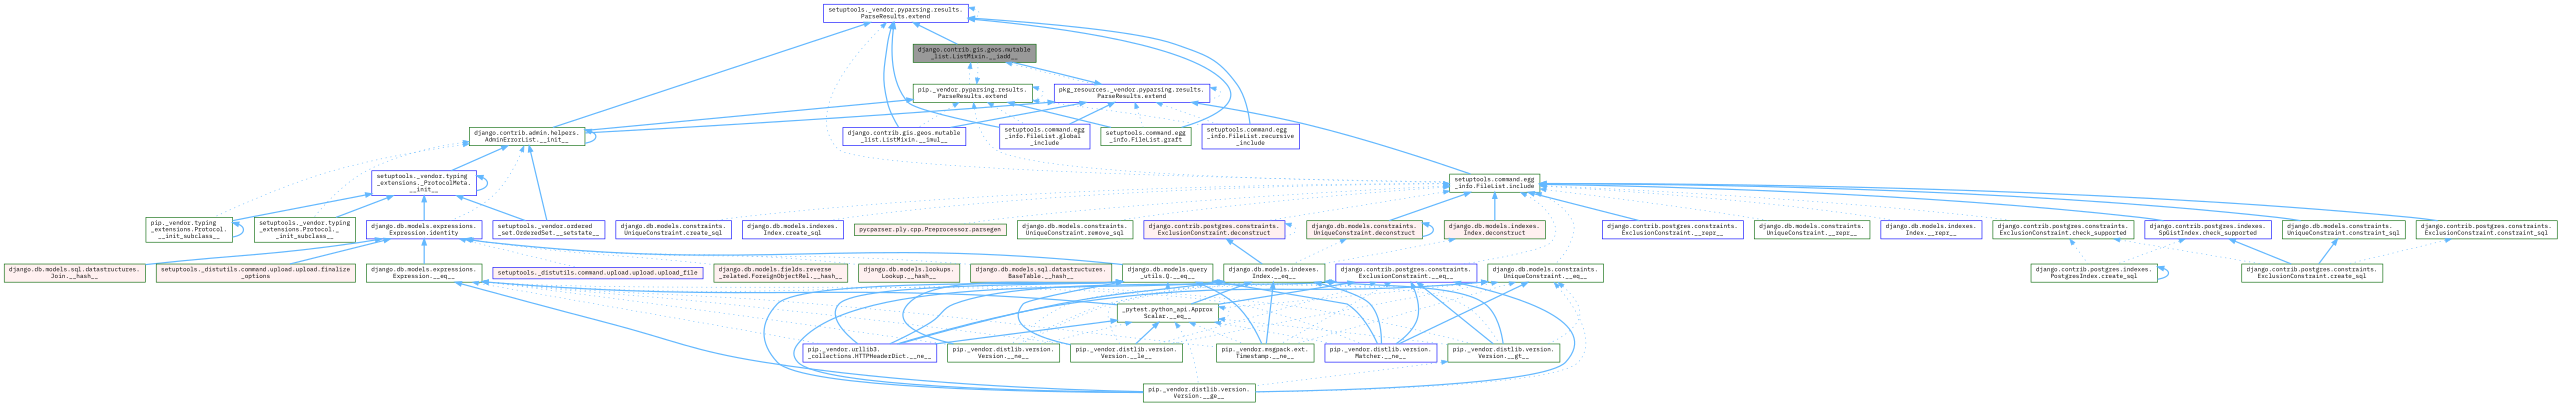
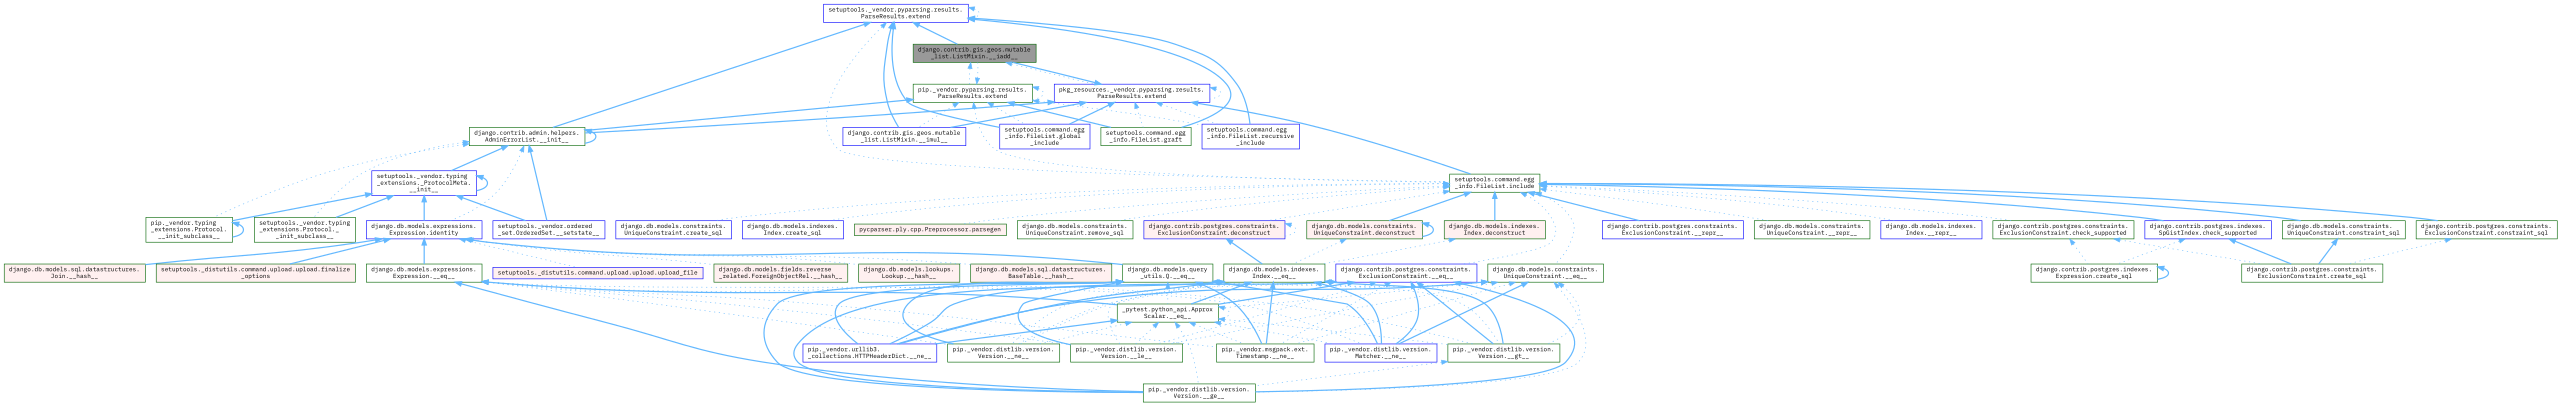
(2094, 273) -> (2094, 273)
(650, 314) -> none
(1145, 335) -> (1145, 335)
